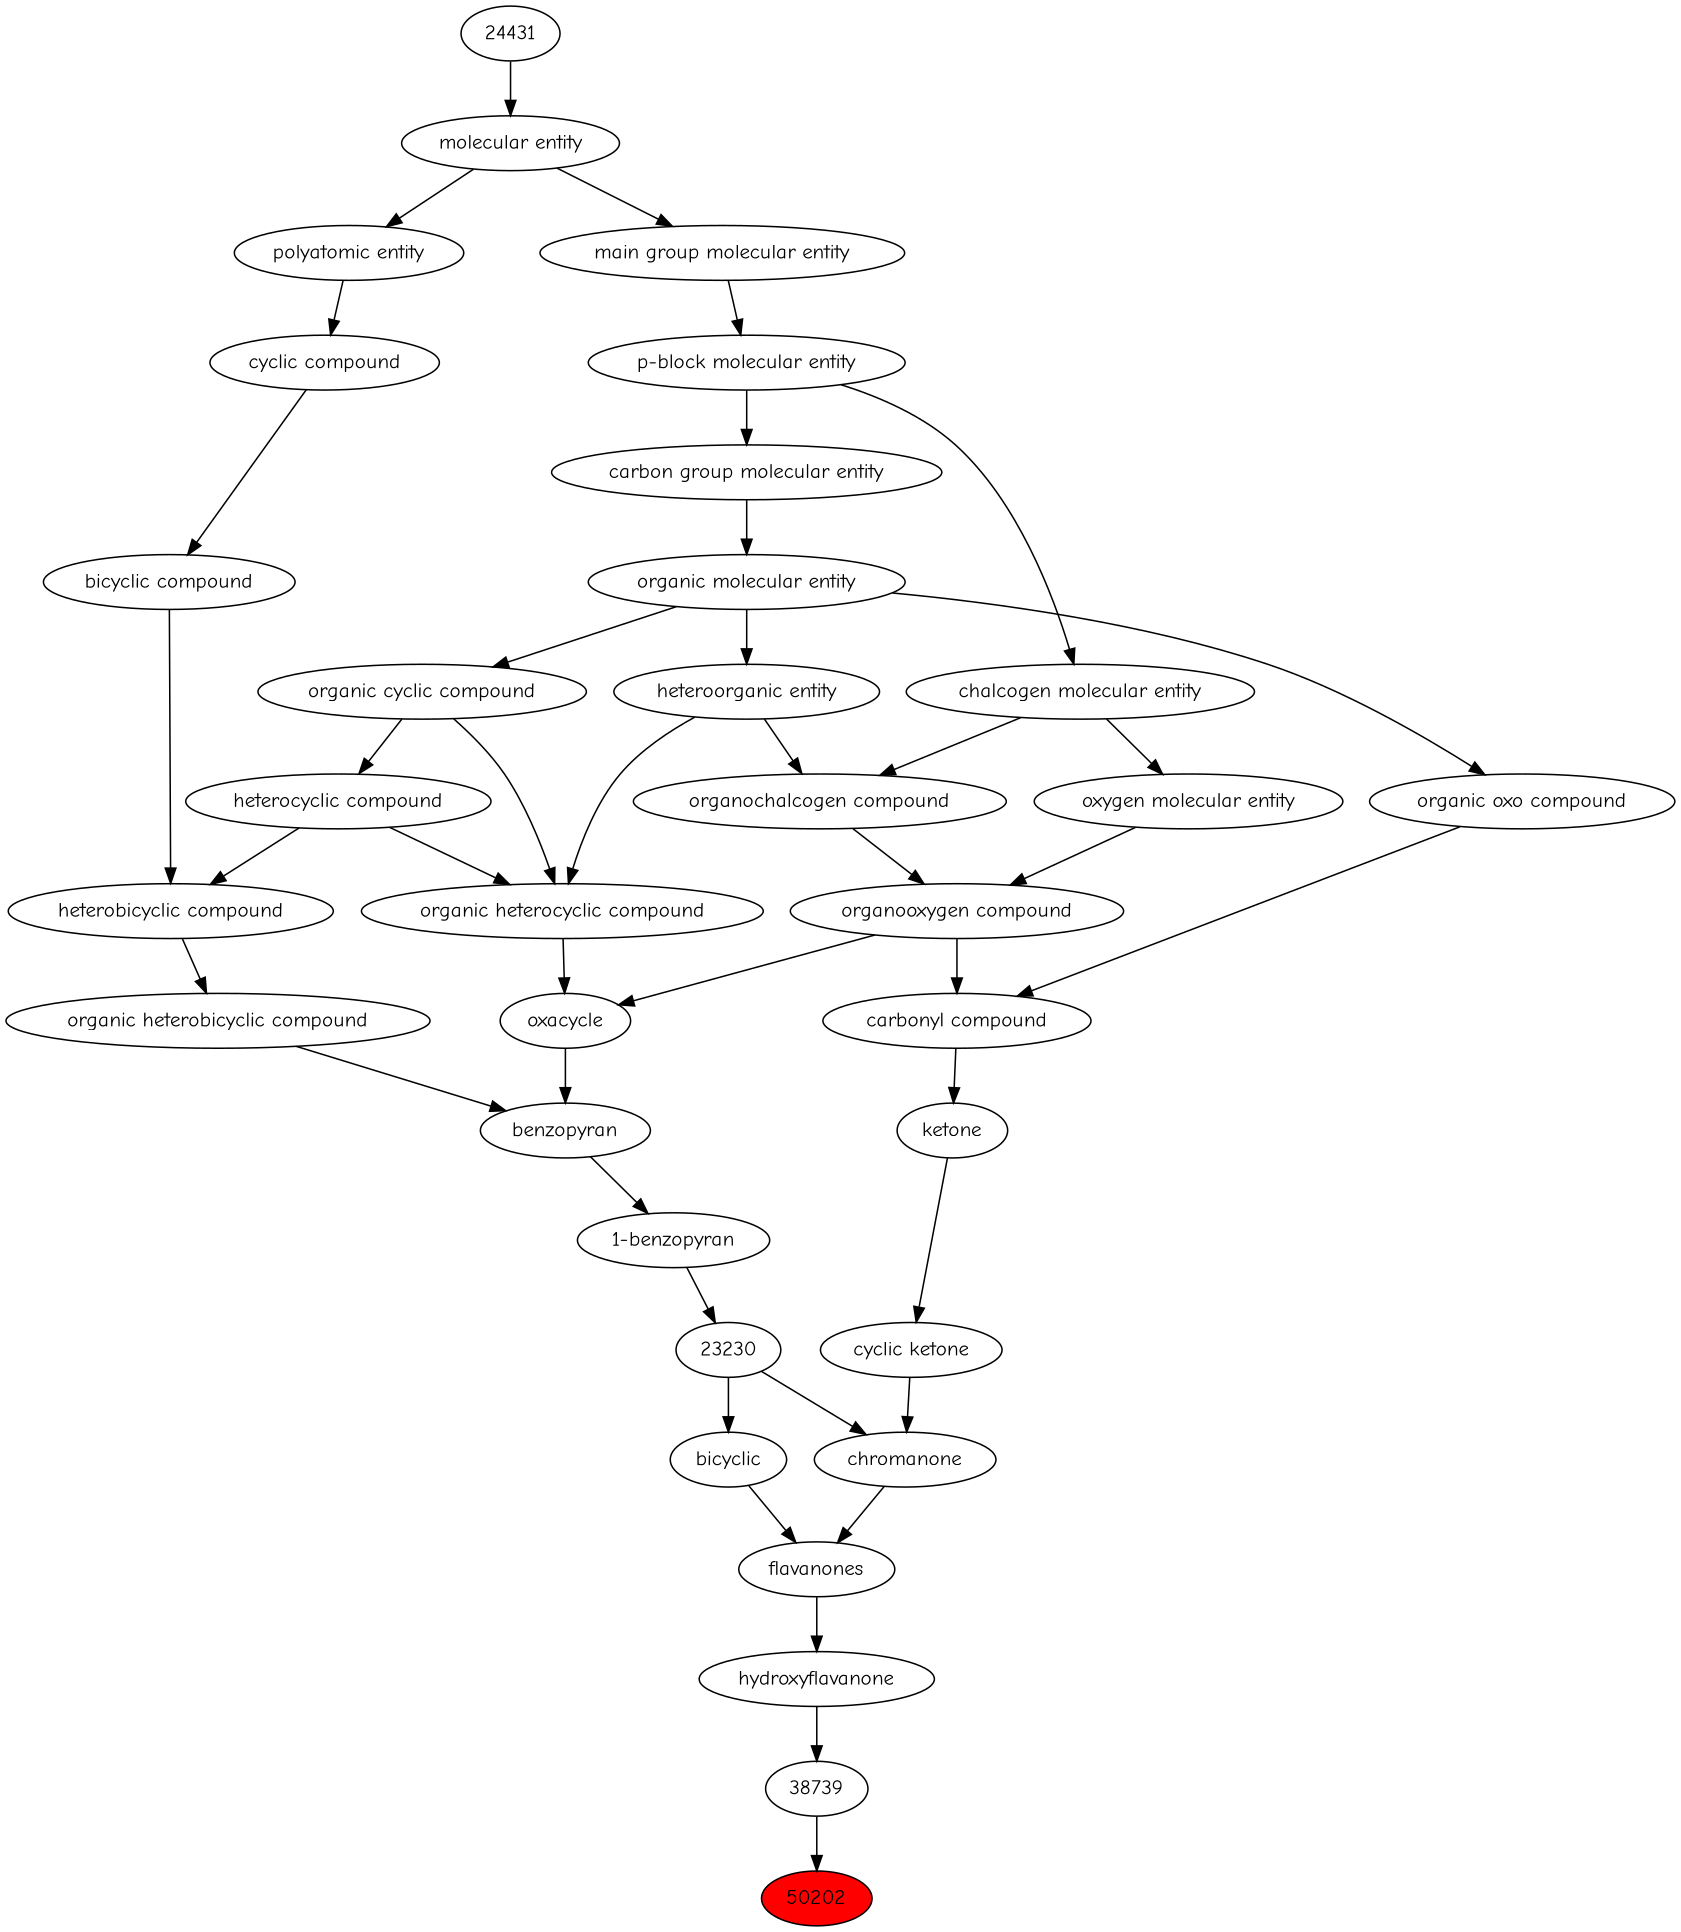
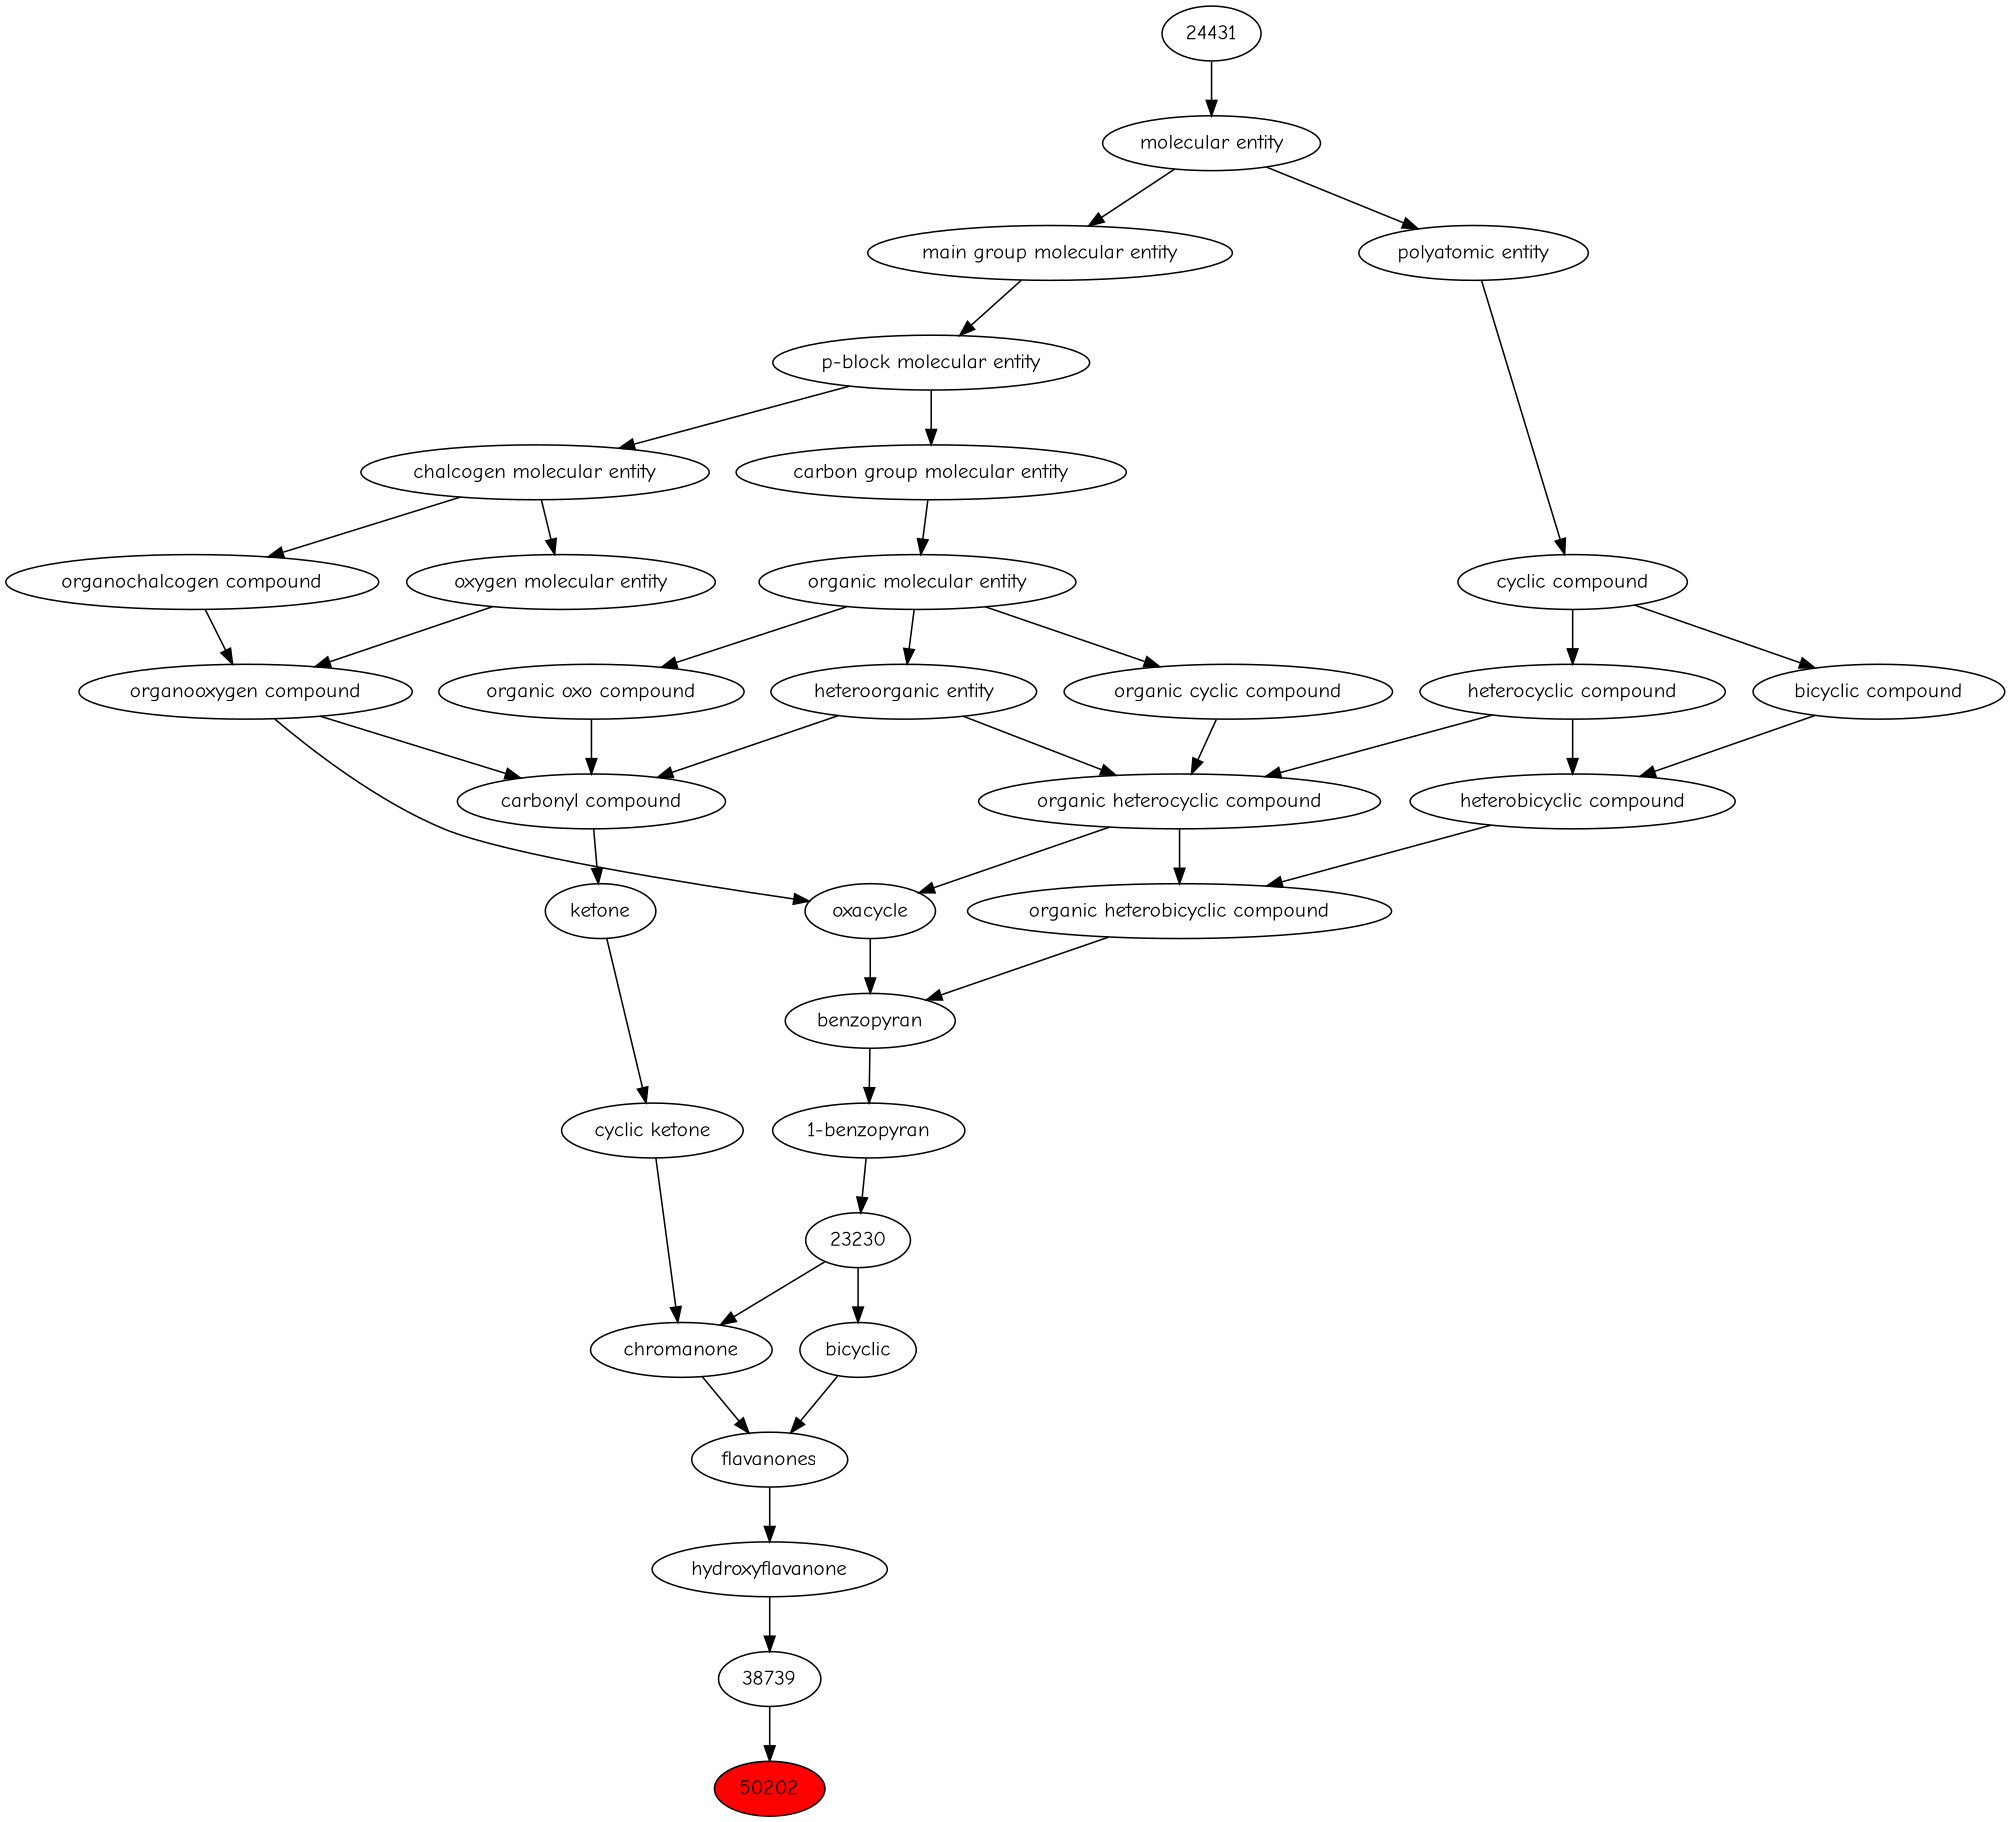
(385, 740) -> (1573, 629)
(779, 740) -> (755, 744)
none -> (1180, 849)
